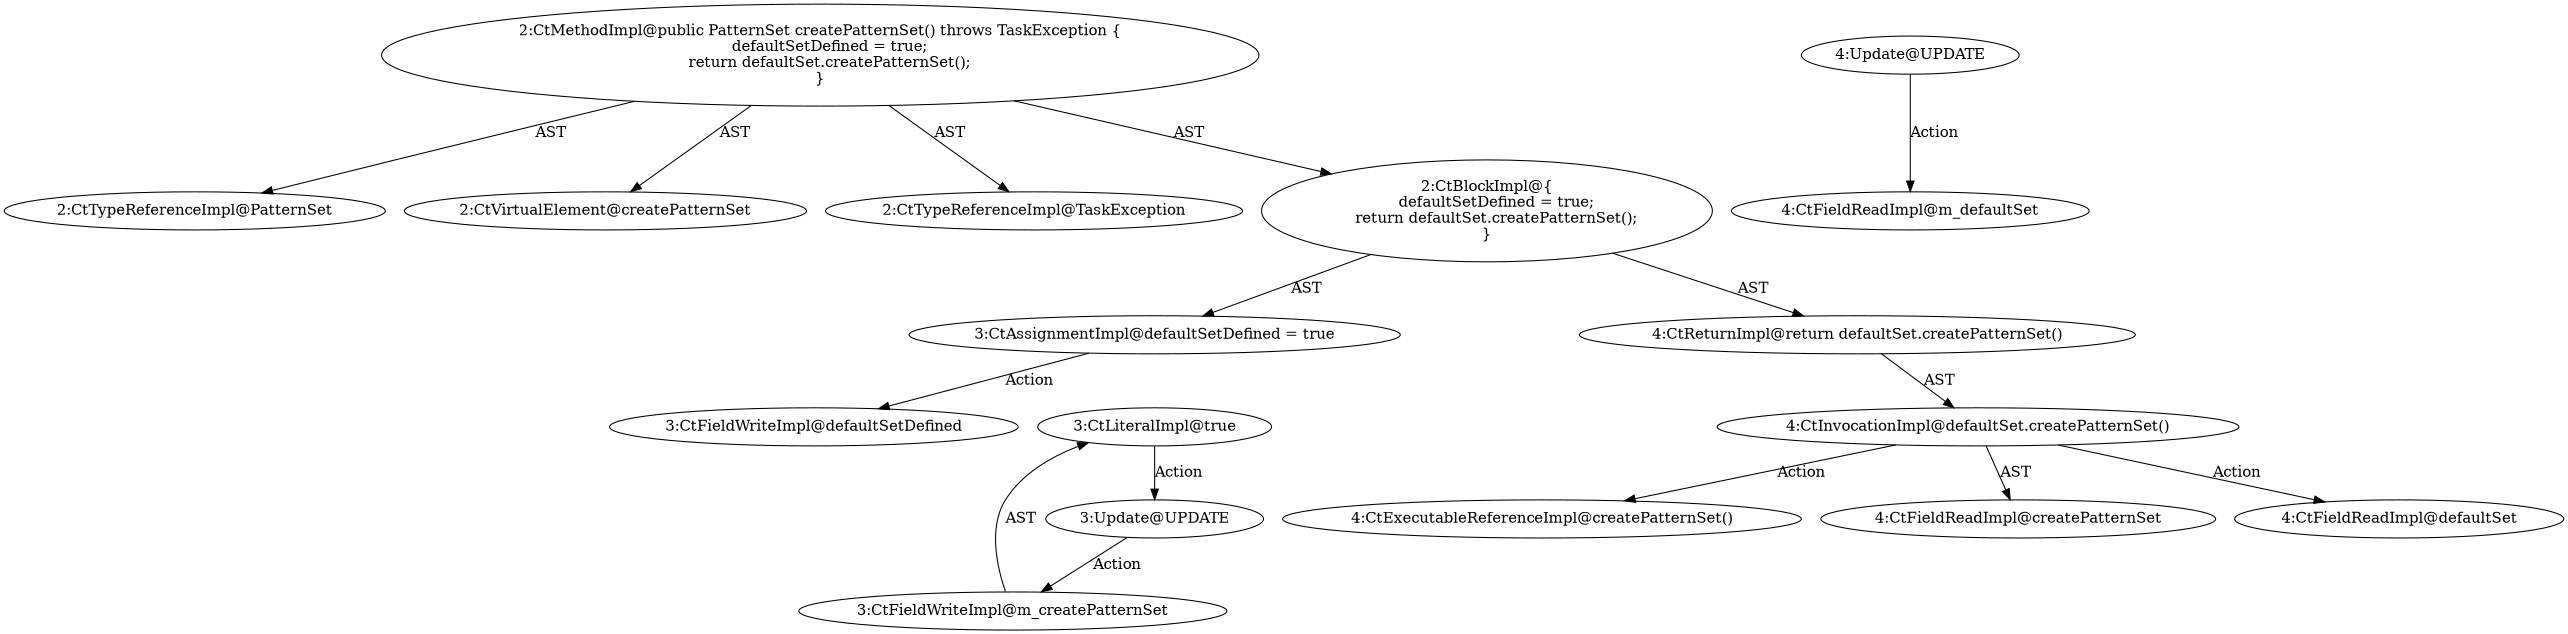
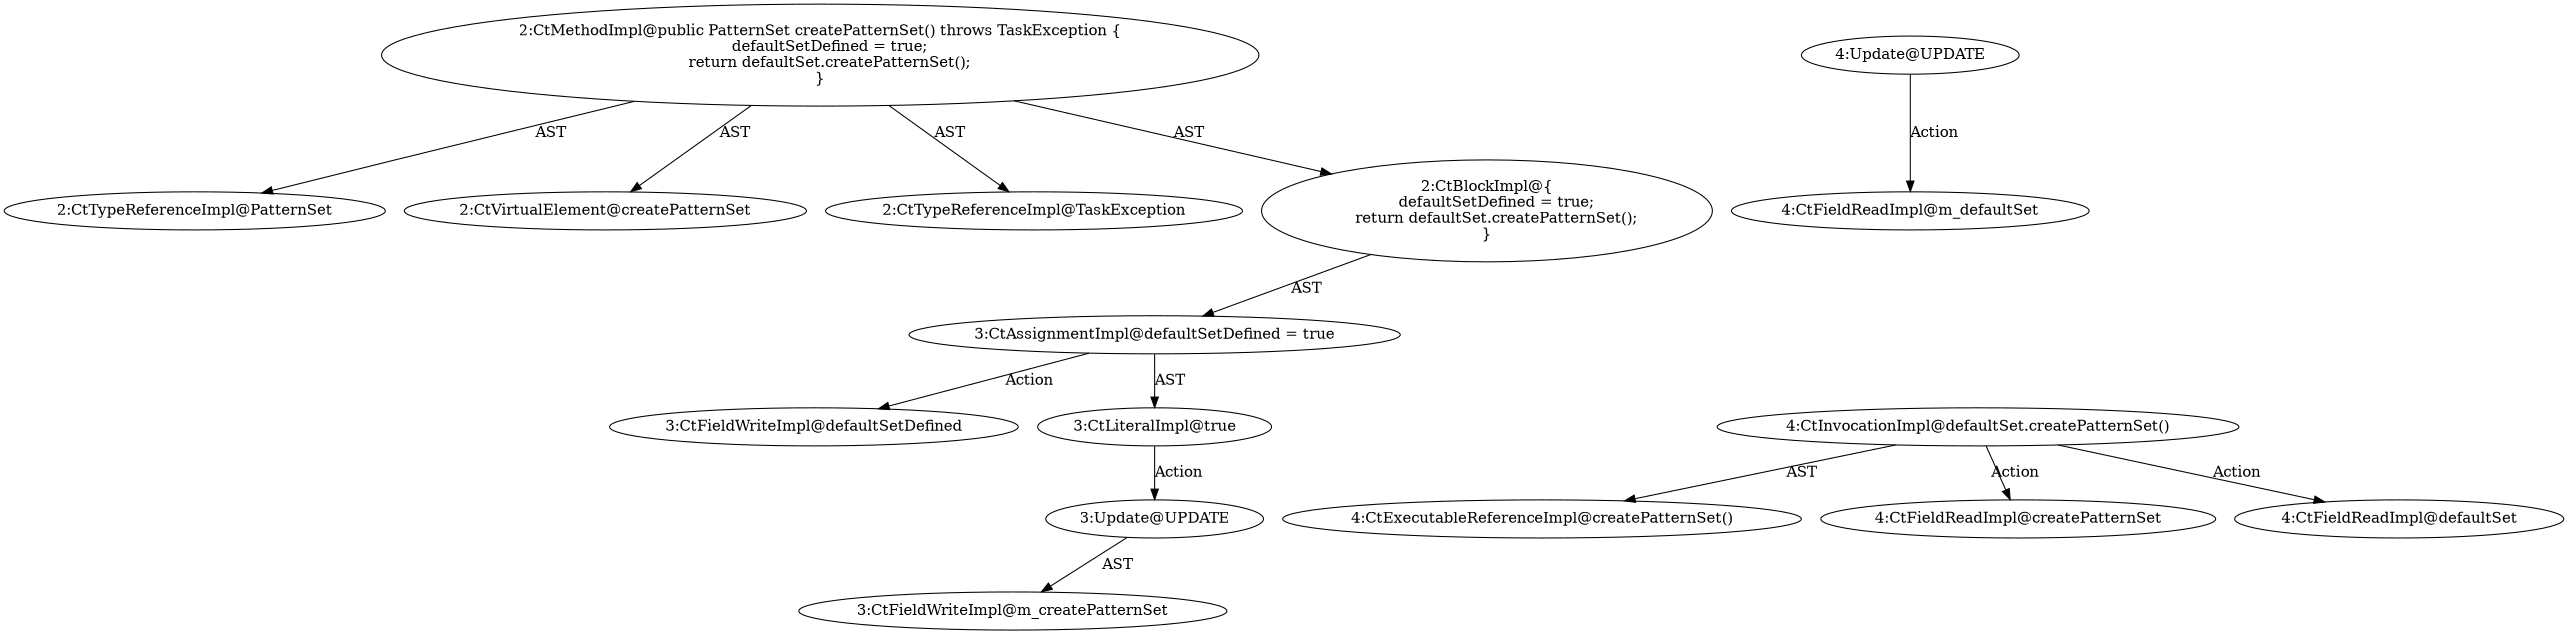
(1857, 335) -> none
(1802, 473) -> (1802, 473)
(2016, 473) -> (2016, 473)
(1005, 501) -> (1155, 376)
(1118, 565) -> (1118, 565)
